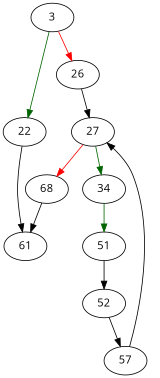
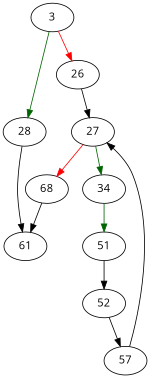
(25, 132) -> (25, 132)
